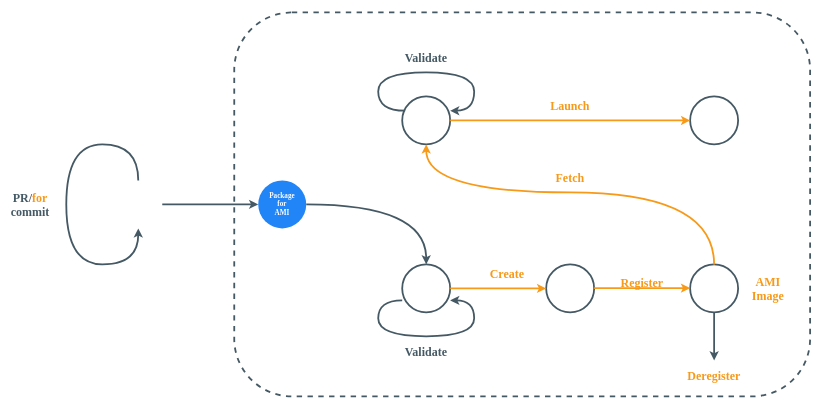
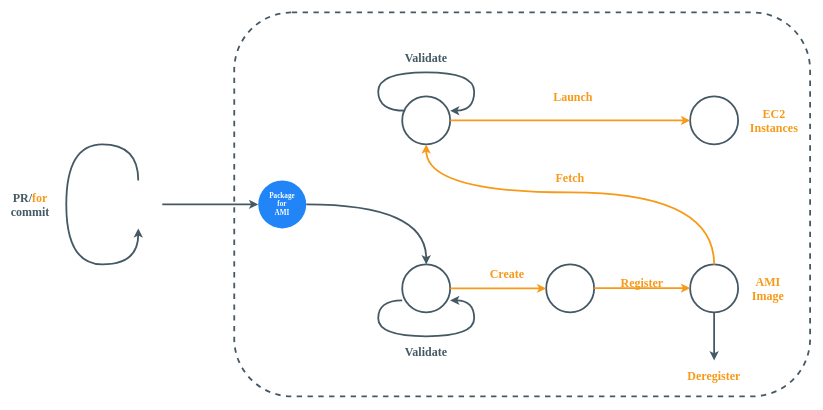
(570, 105) -> (573, 96)
none -> (774, 120)
